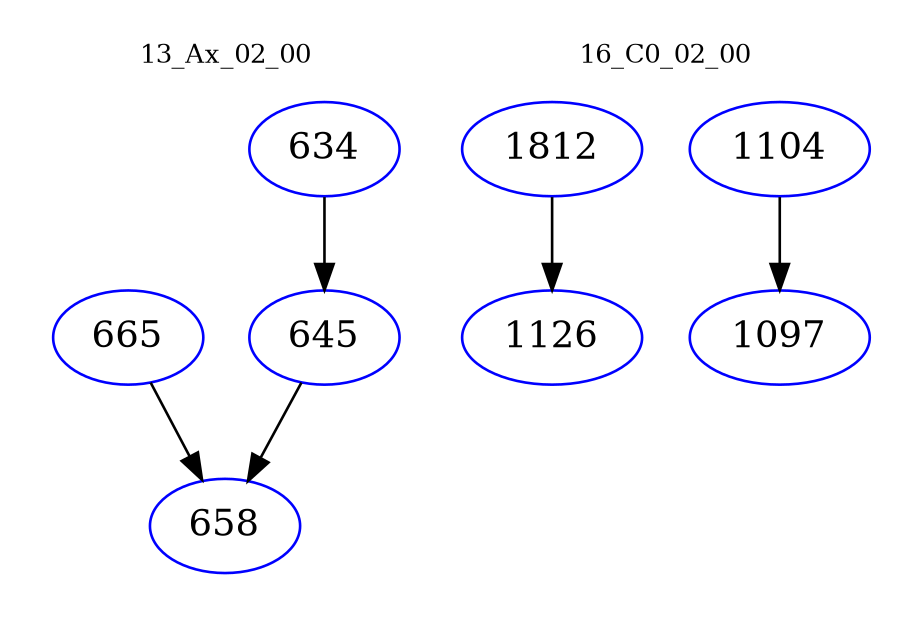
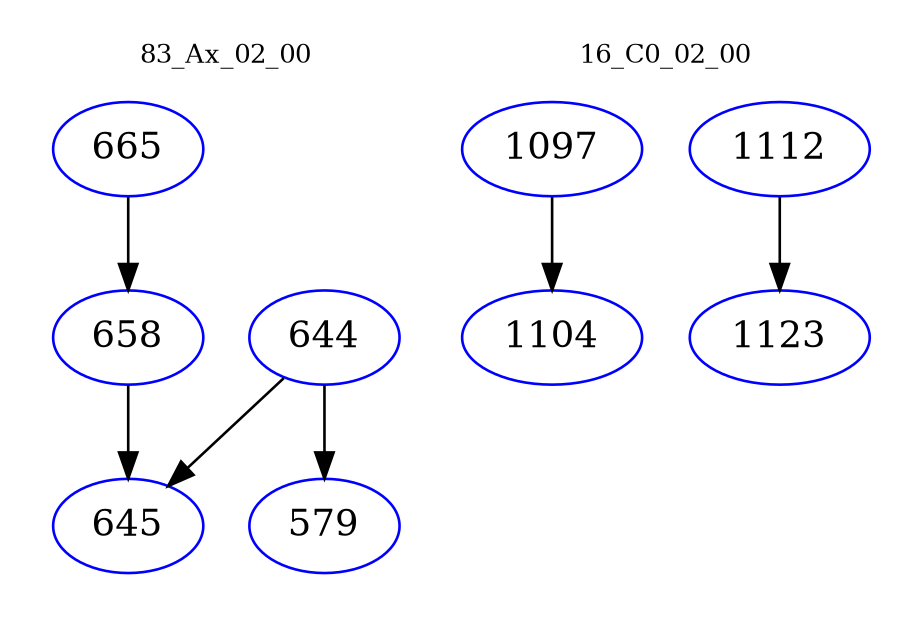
(226, 56) -> (226, 56)
(324, 149) -> (324, 338)
(552, 149) -> (780, 149)
(780, 231) -> (552, 231)
(552, 338) -> (780, 338)
(281, 420) -> (128, 419)
none -> (324, 526)
